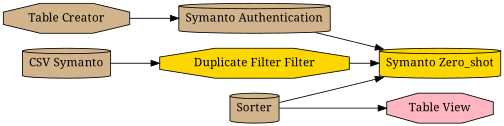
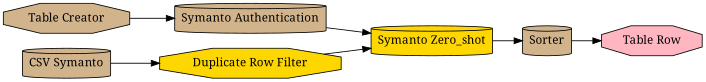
(255, 63) -> (250, 63)
(327, 91) -> (503, 41)
(440, 108) -> (652, 41)
